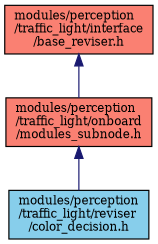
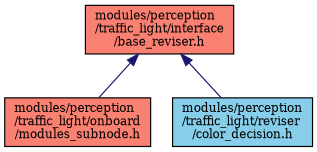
(79, 174) -> (205, 80)
